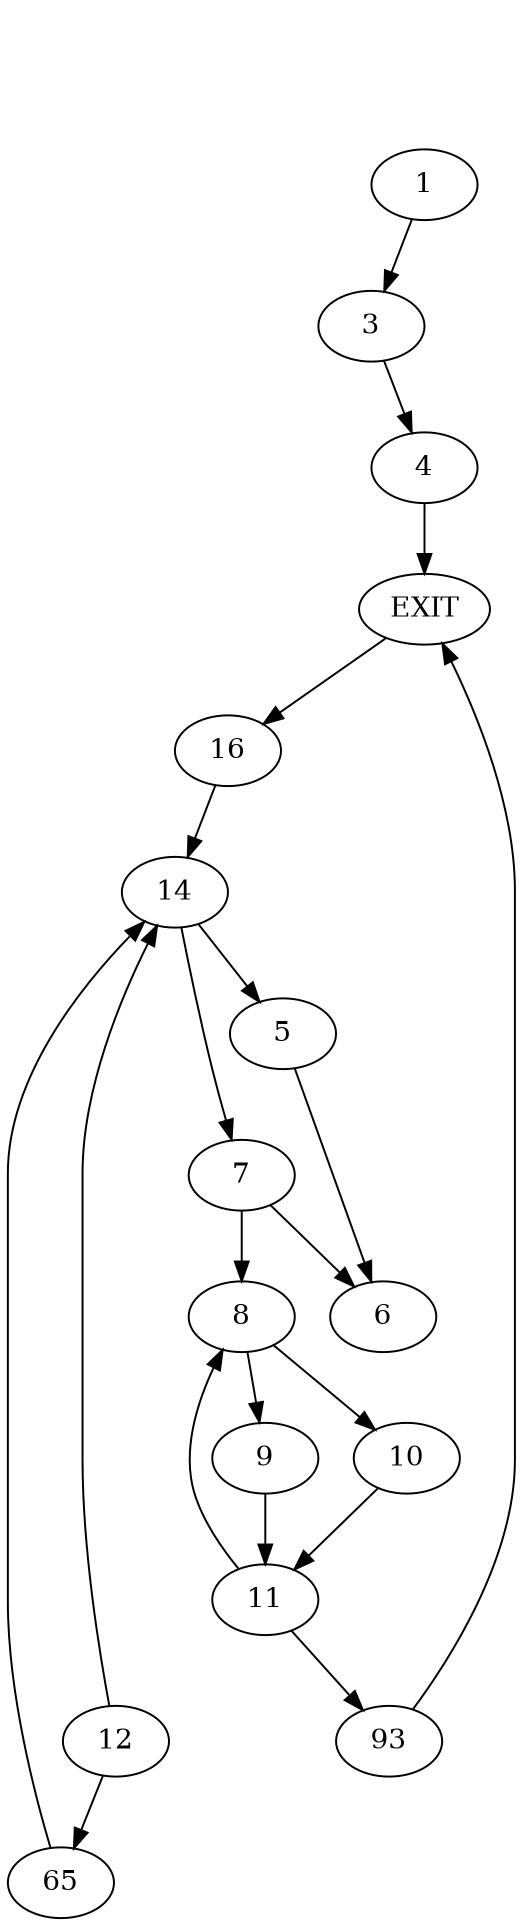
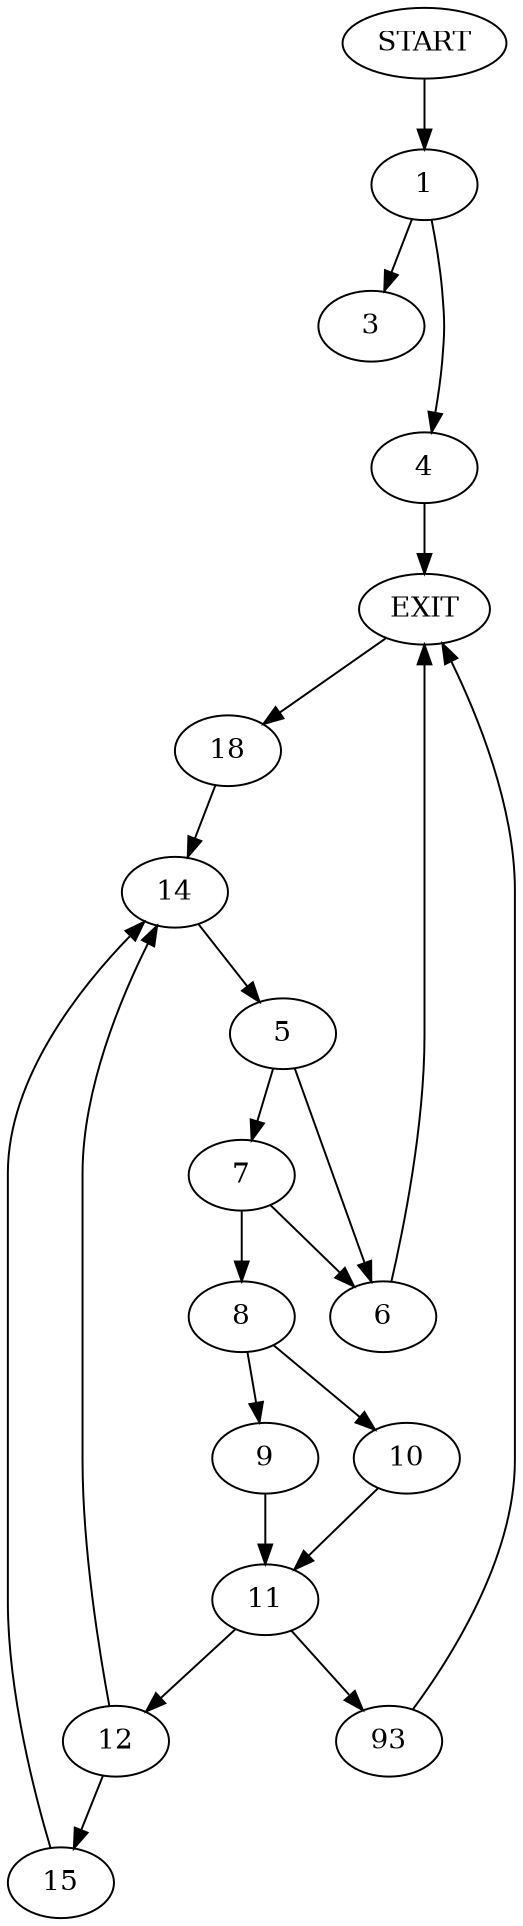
none -> (424, 43)
(394, 387) -> (444, 316)
(228, 751) -> (228, 751)
none -> (424, 974)
(202, 1025) -> (265, 1095)
(191, 1473) -> (198, 1664)
(61, 1883) -> (61, 1883)
